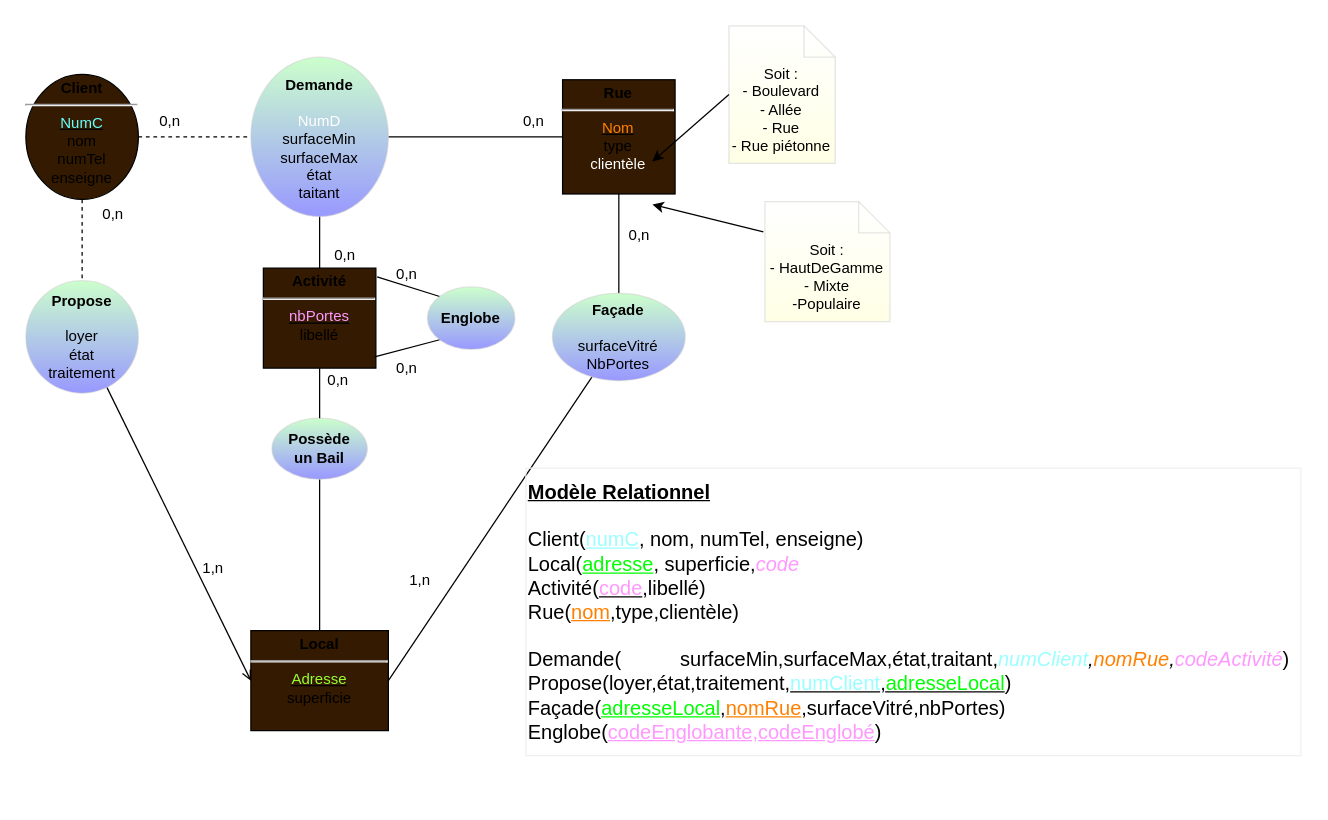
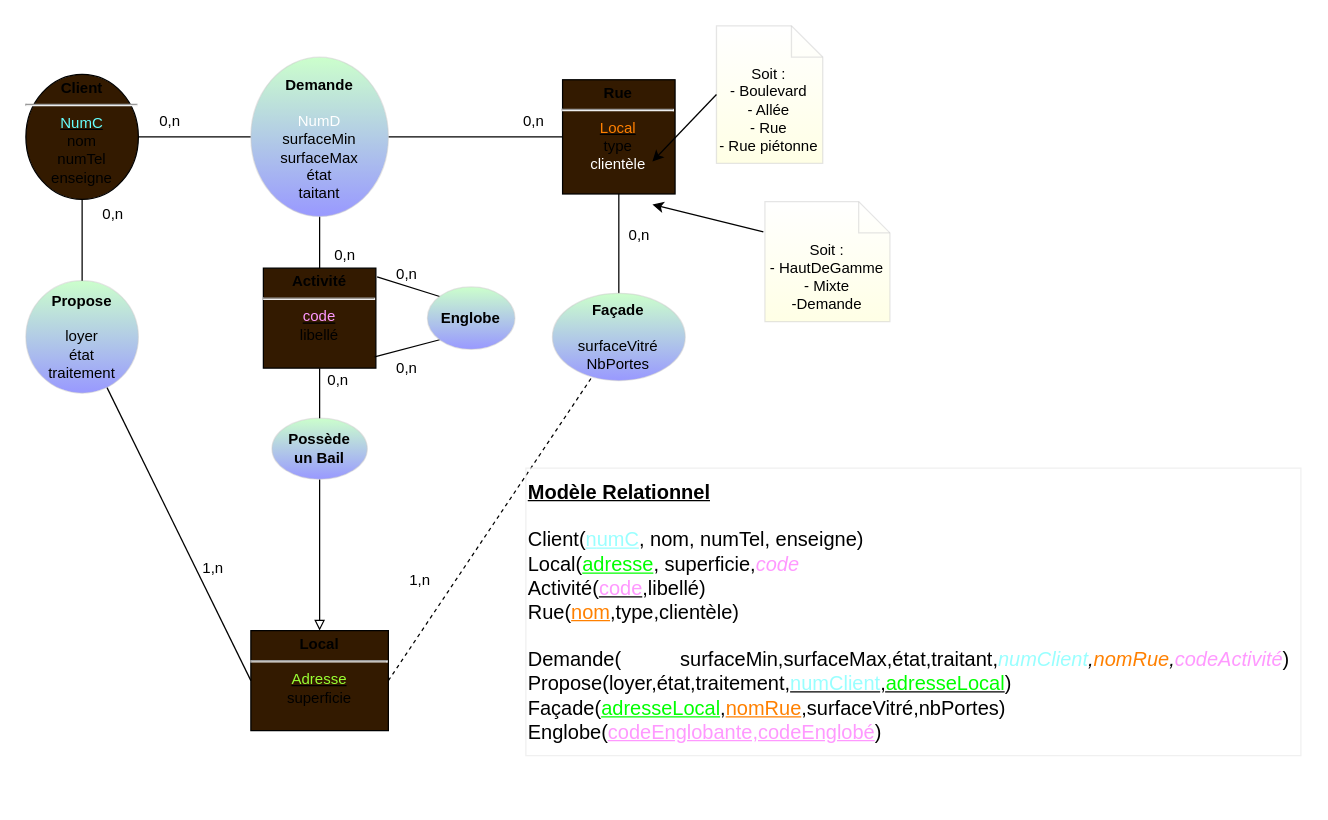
(782, 95) -> (769, 95)
(618, 115) -> (618, 115)
(195, 137) -> (195, 137)
(82, 241) -> (82, 241)
(827, 278) -> (827, 278)
(319, 295) -> (319, 295)
(490, 528) -> (490, 528)
(319, 623) -> (319, 619)
(248, 675) -> (248, 675)
